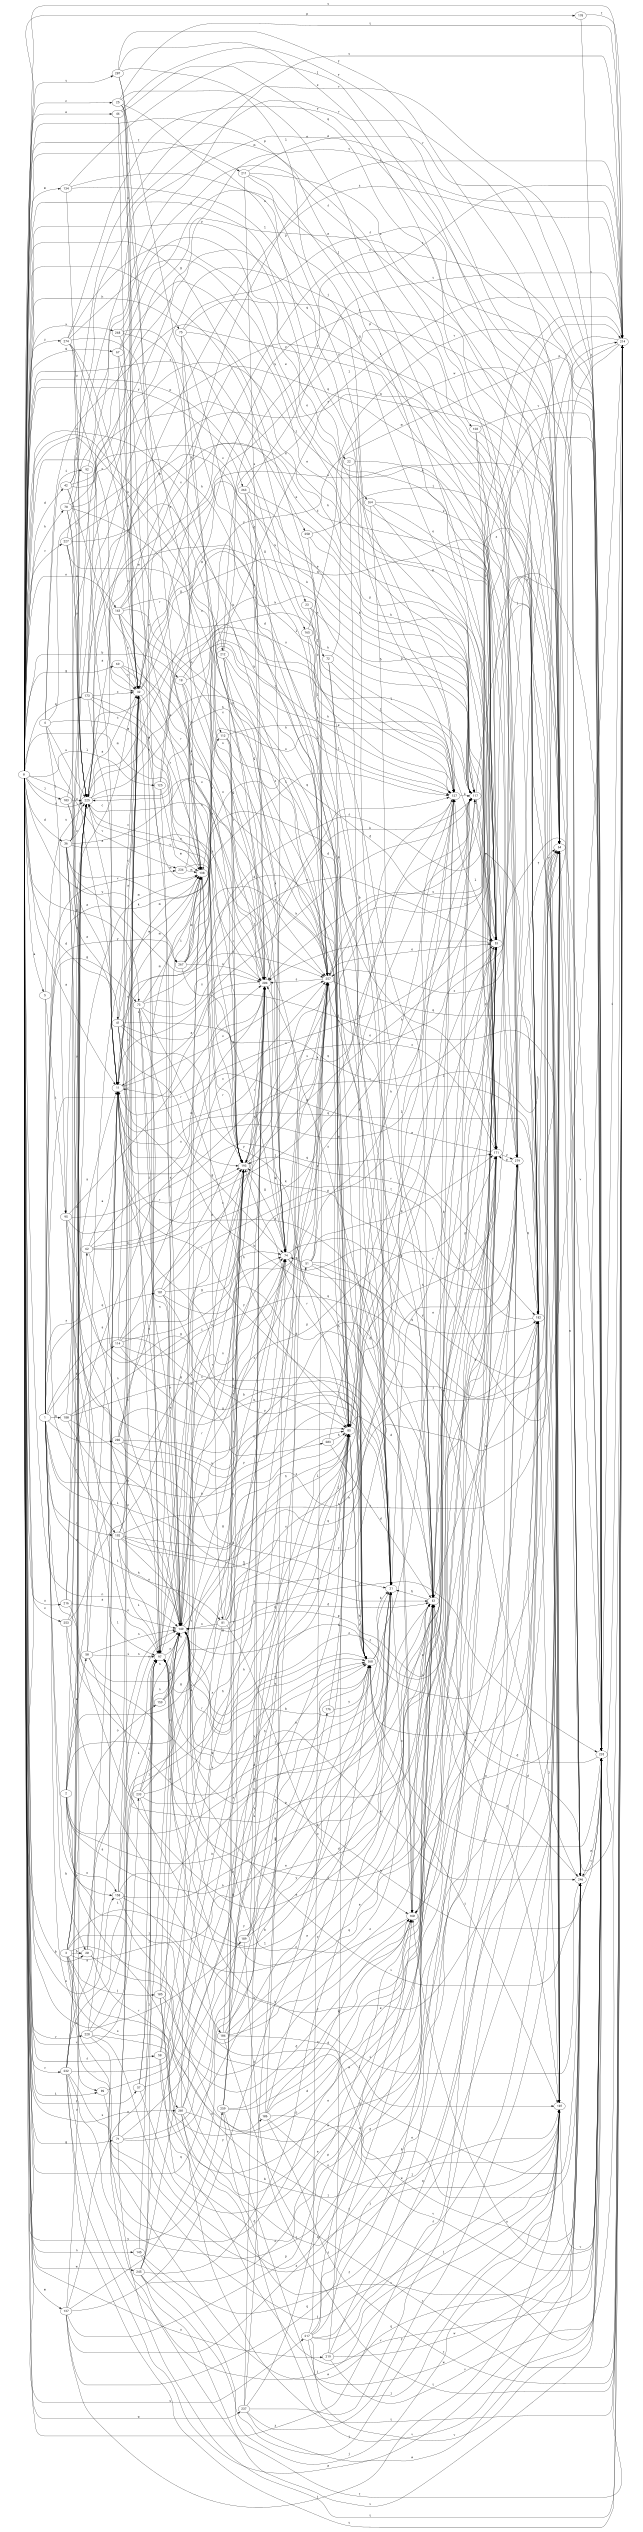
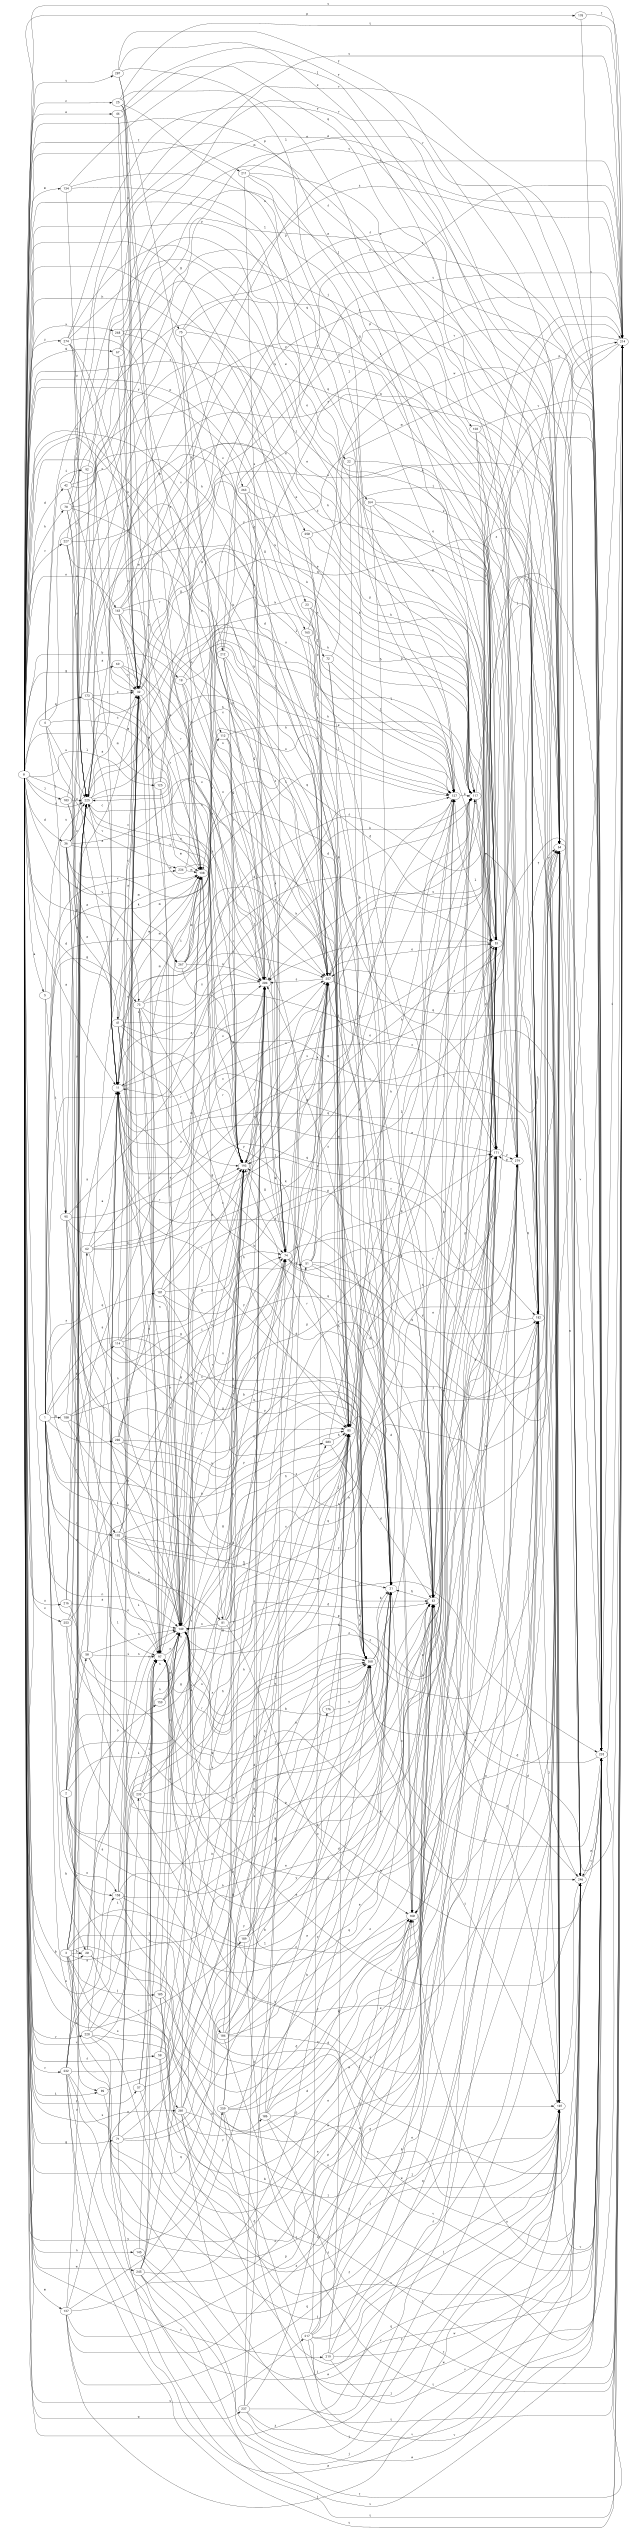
(296, 1260) -> (294, 1263)
(286, 1545) -> (351, 1867)
none -> (220, 1657)
